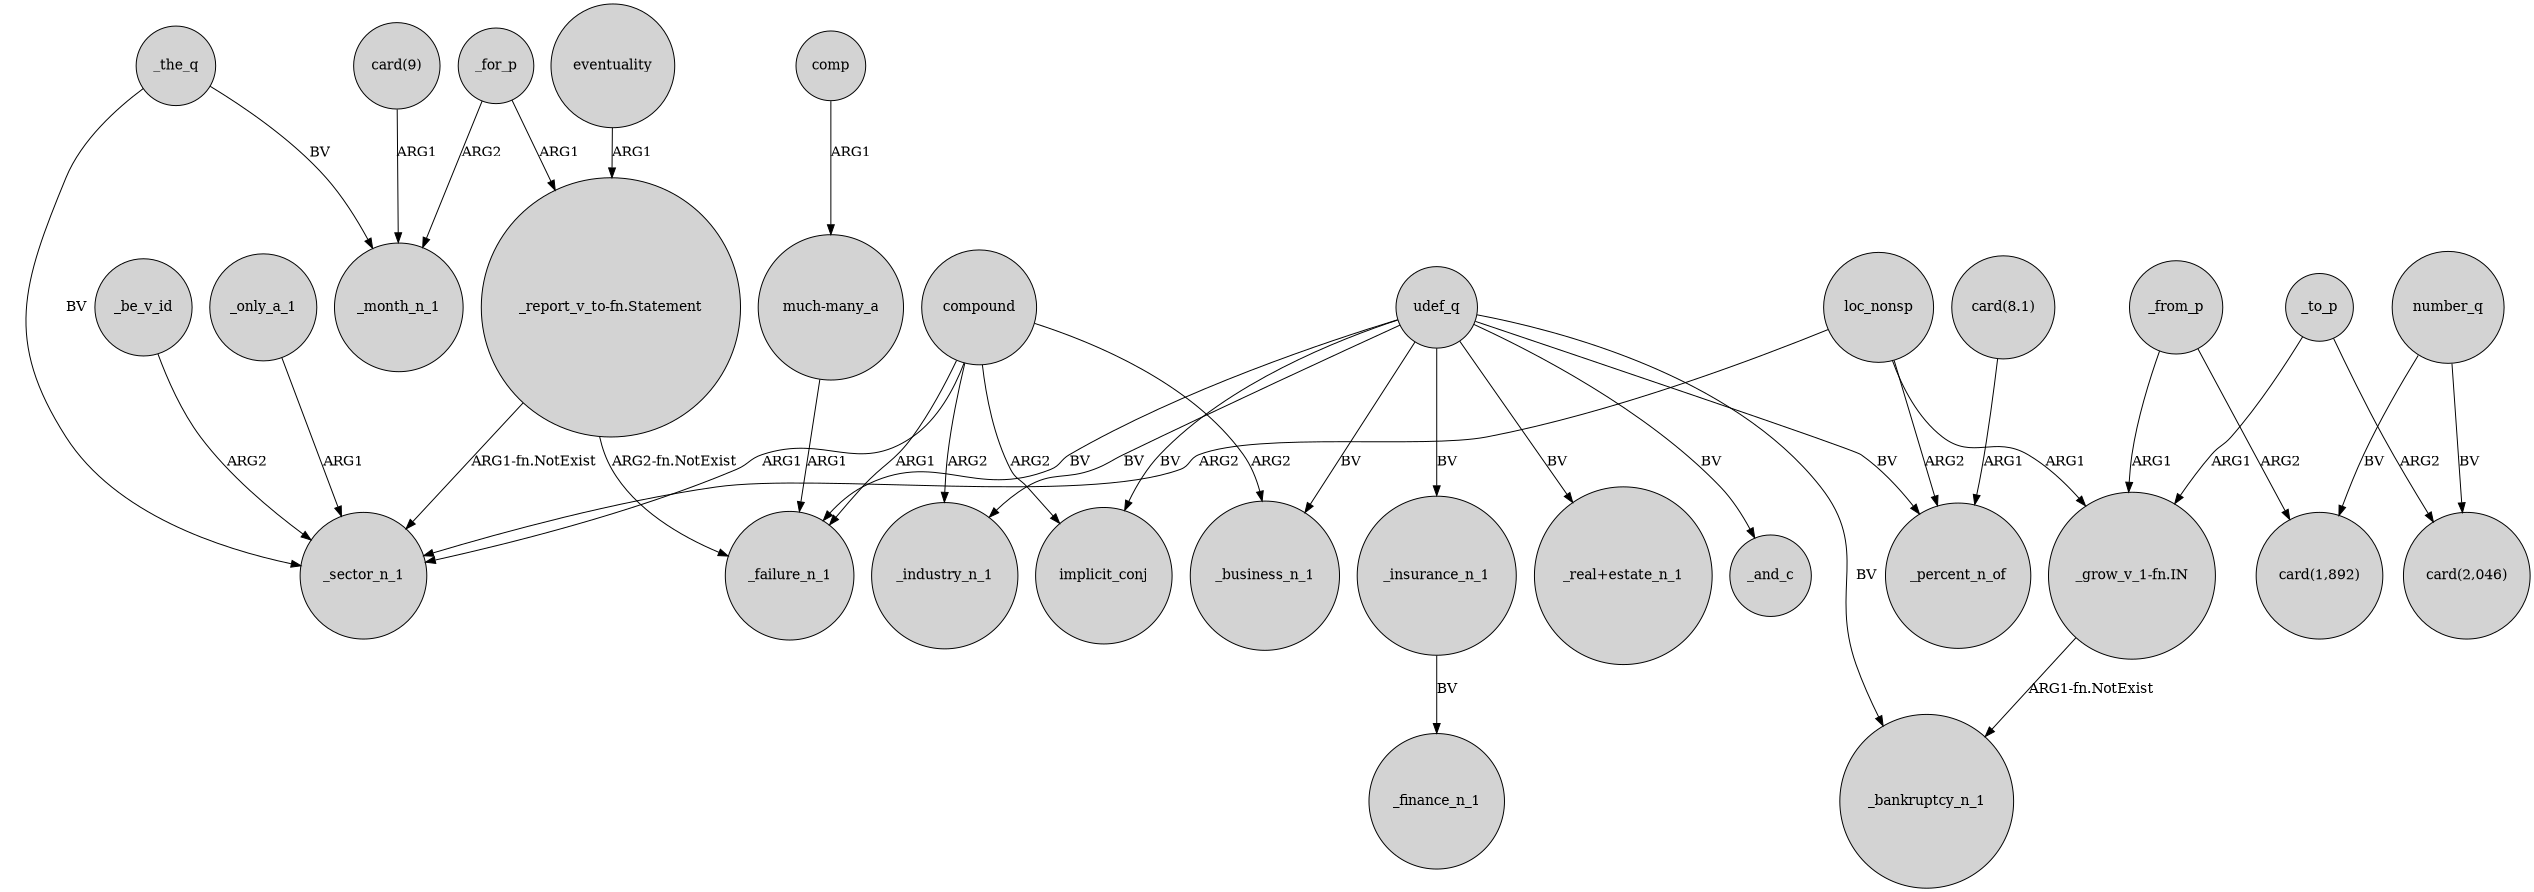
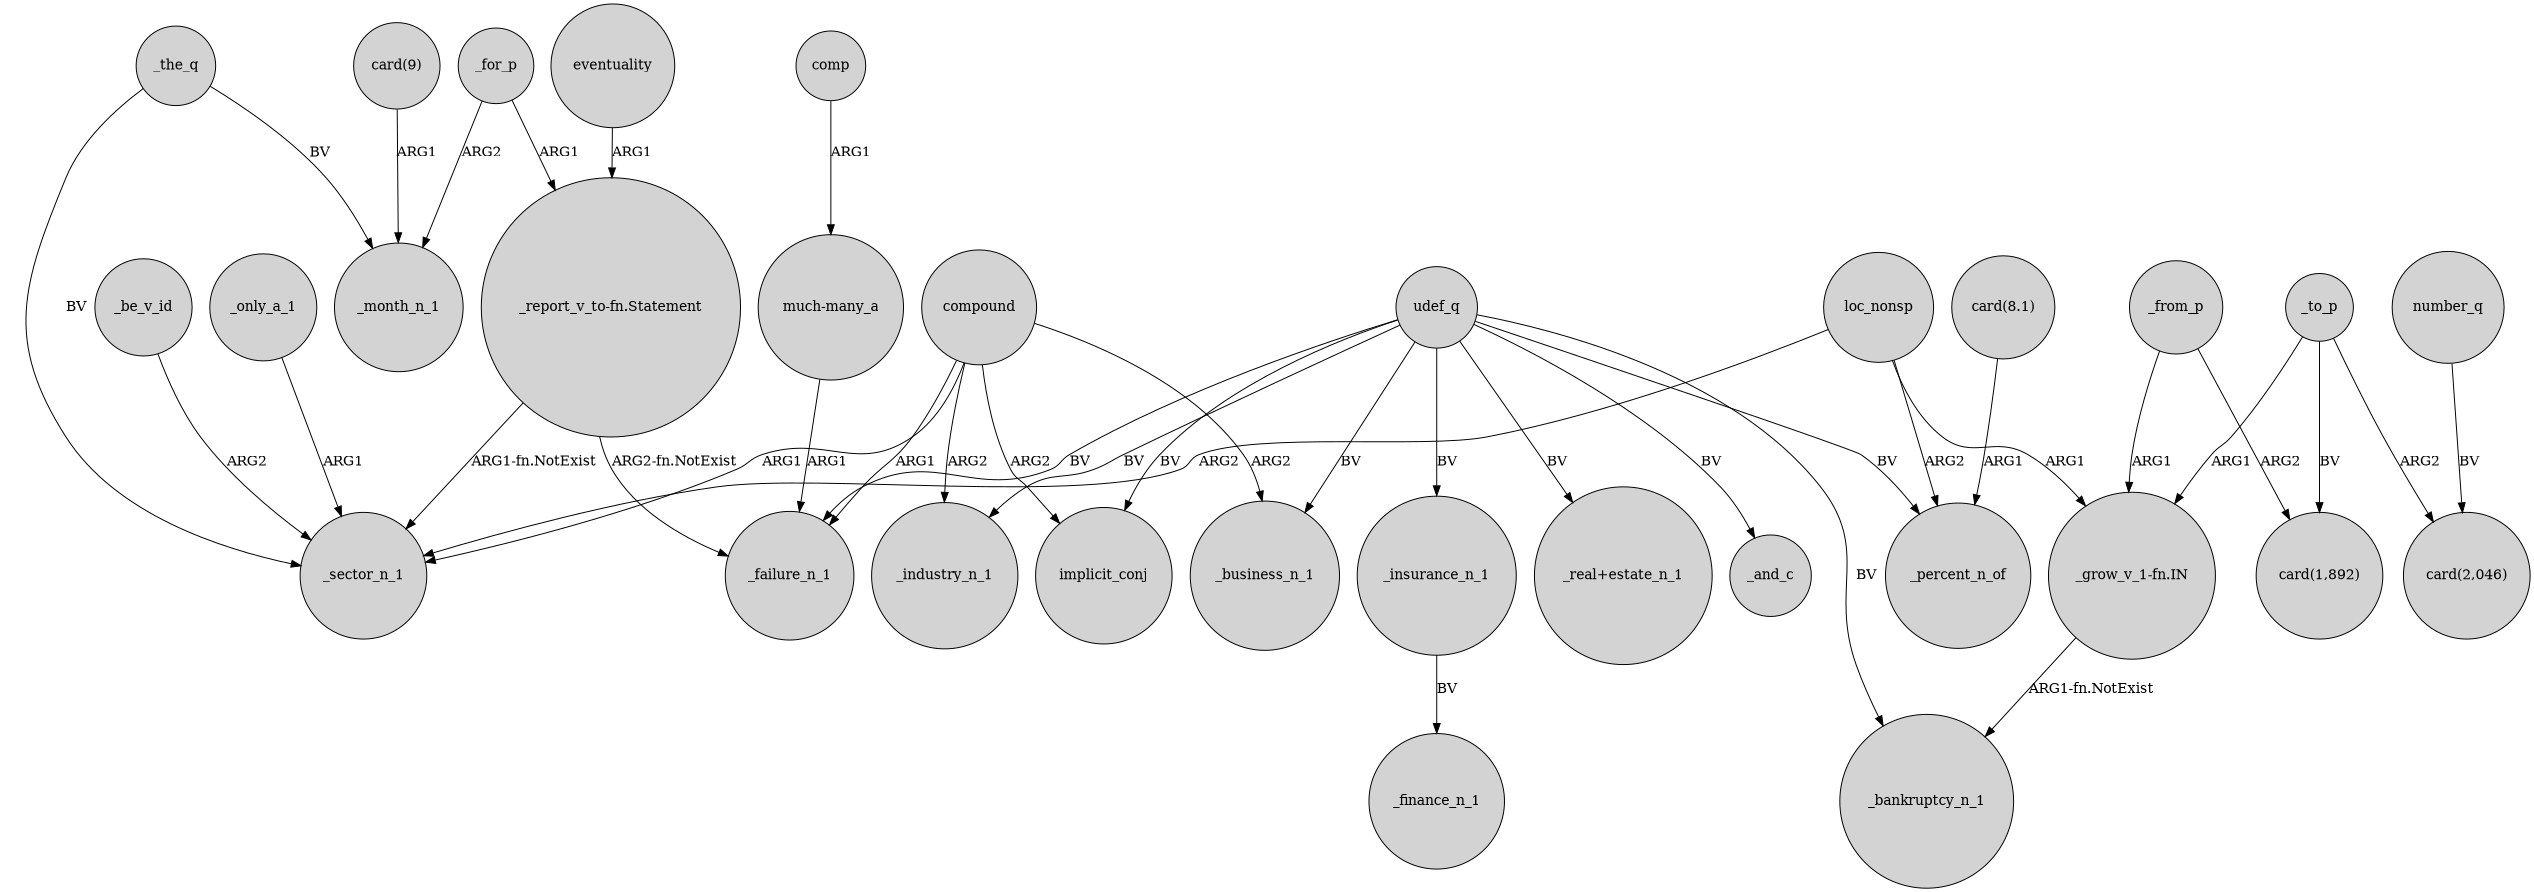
(2373, 436) -> (2319, 422)
